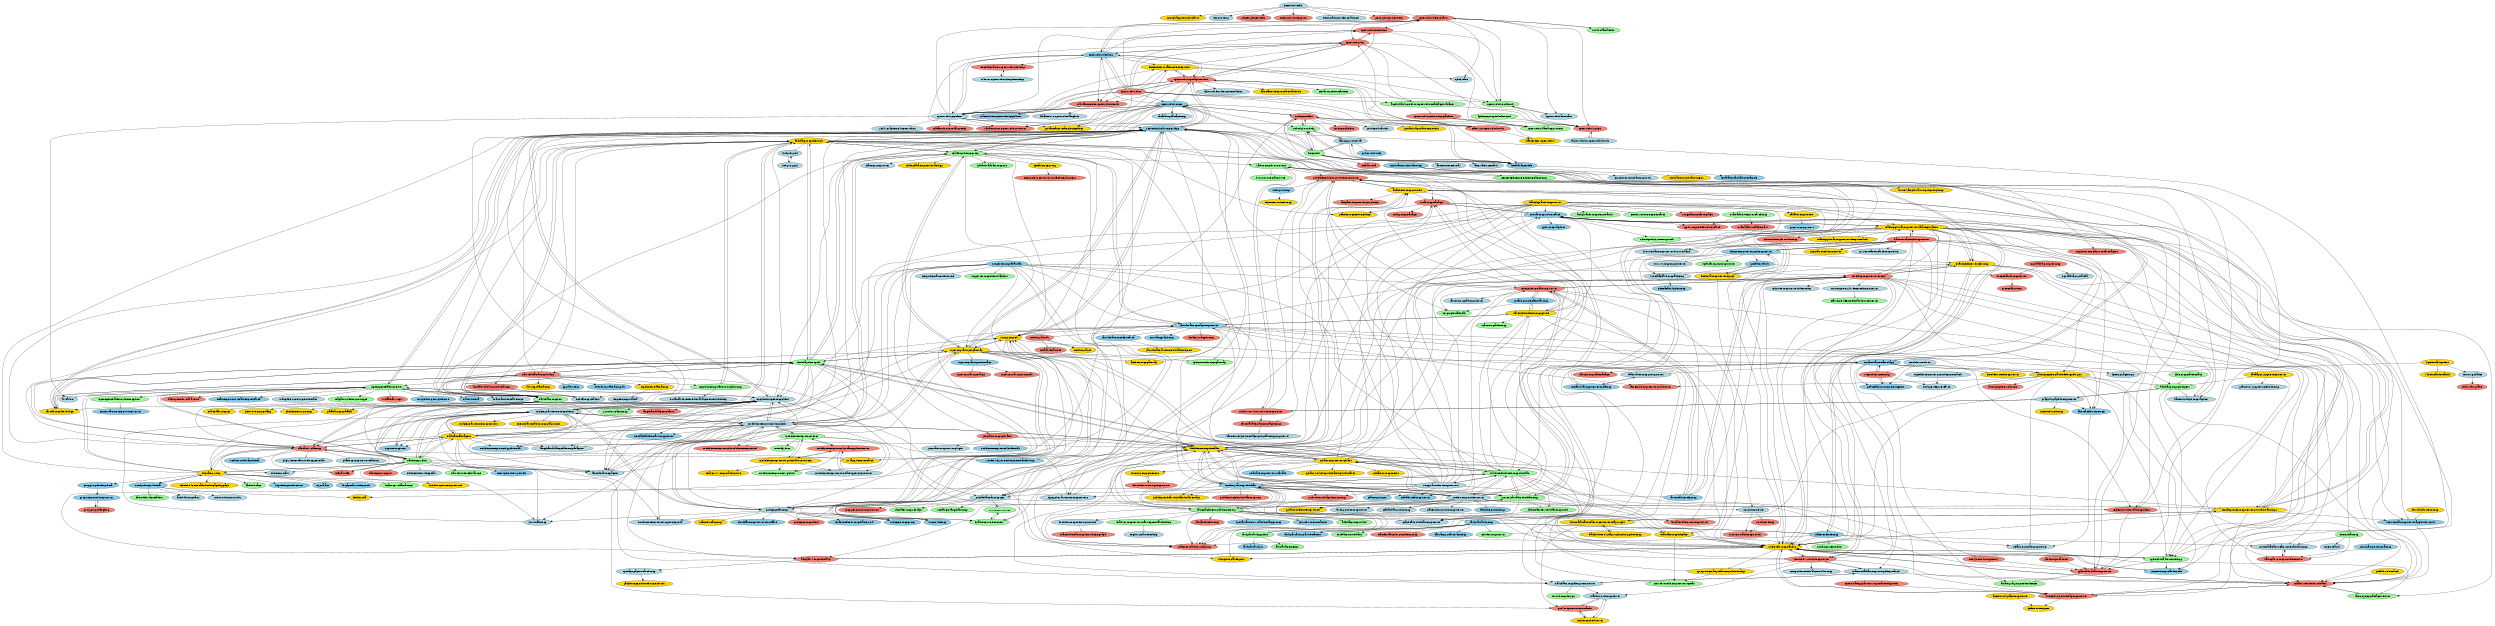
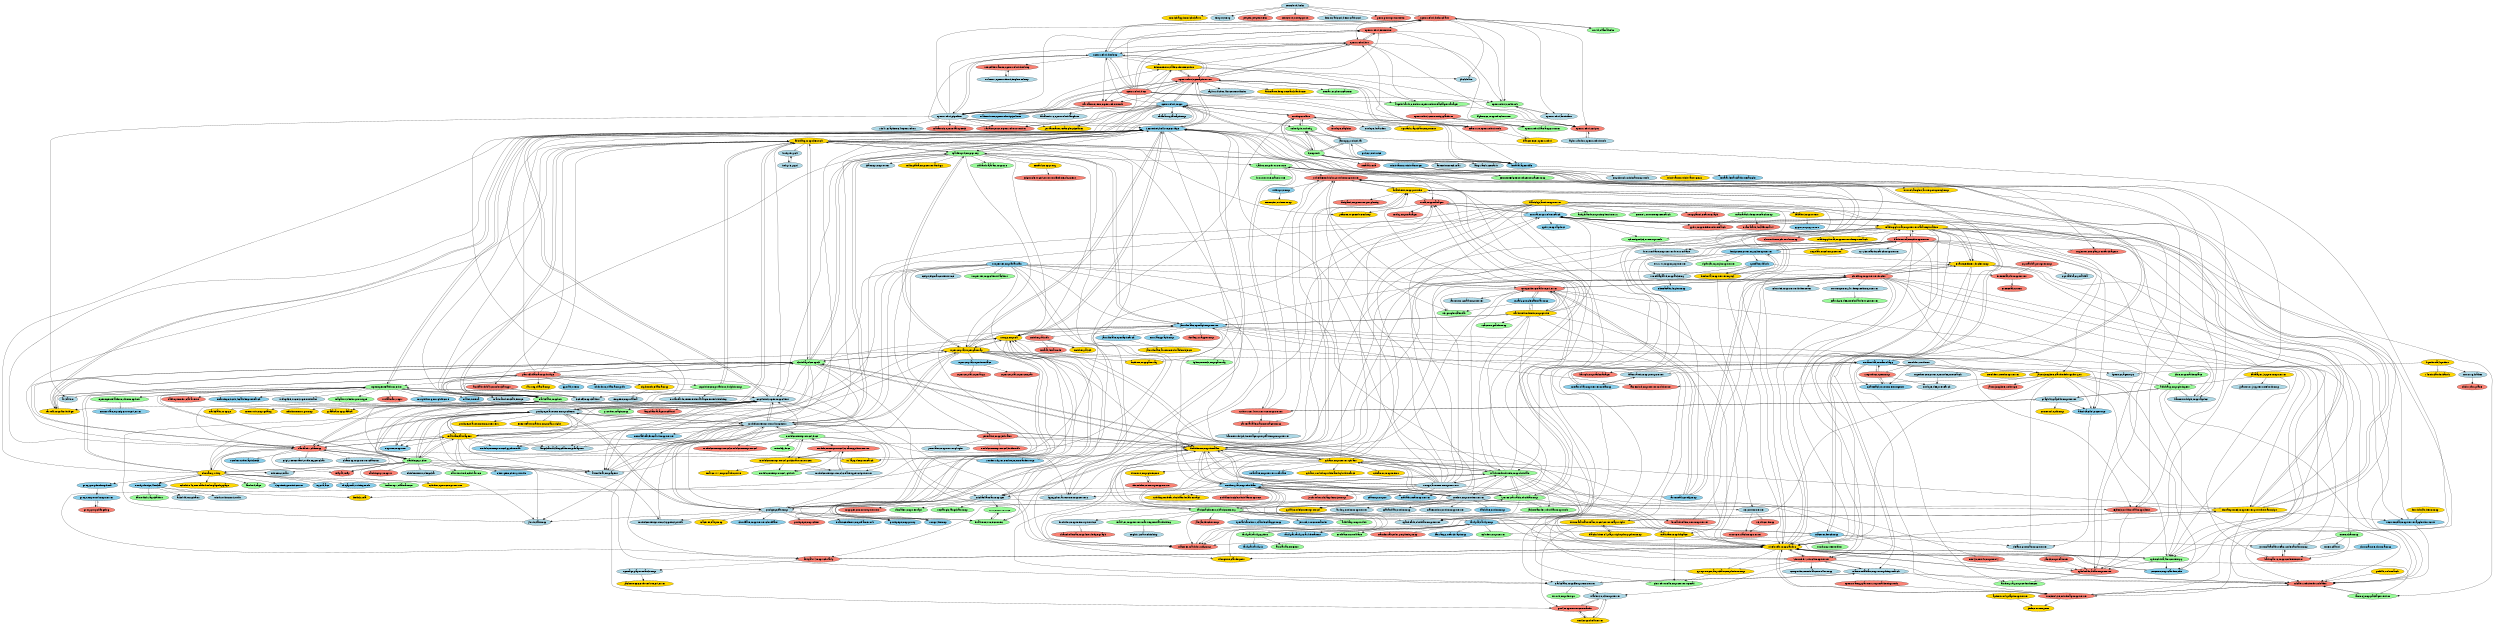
(1595, 215) -> (1598, 215)
(1000, 448) -> (1000, 448)
